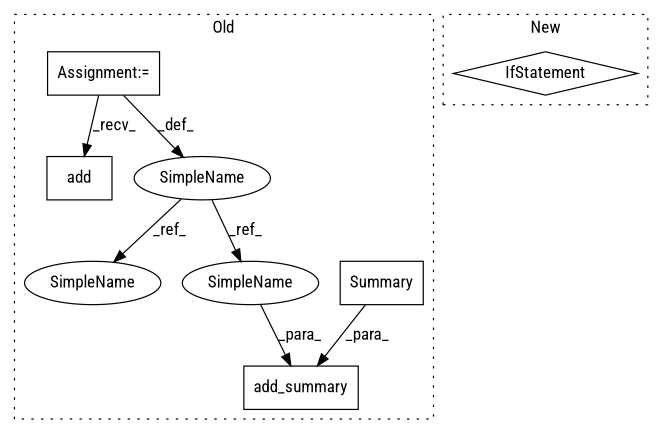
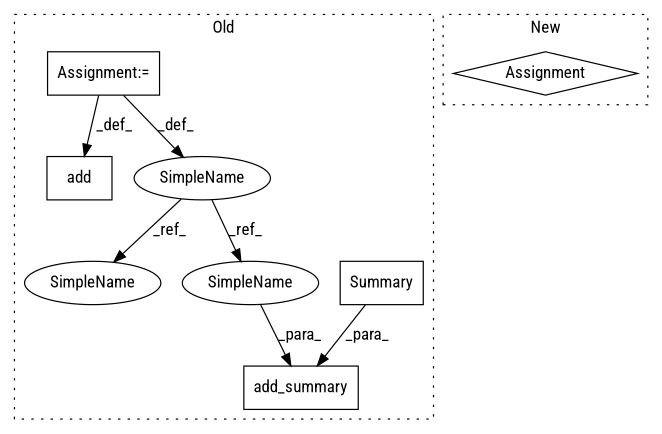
(545, 73) -> (545, 73)
(115, 126) -> (115, 126)
